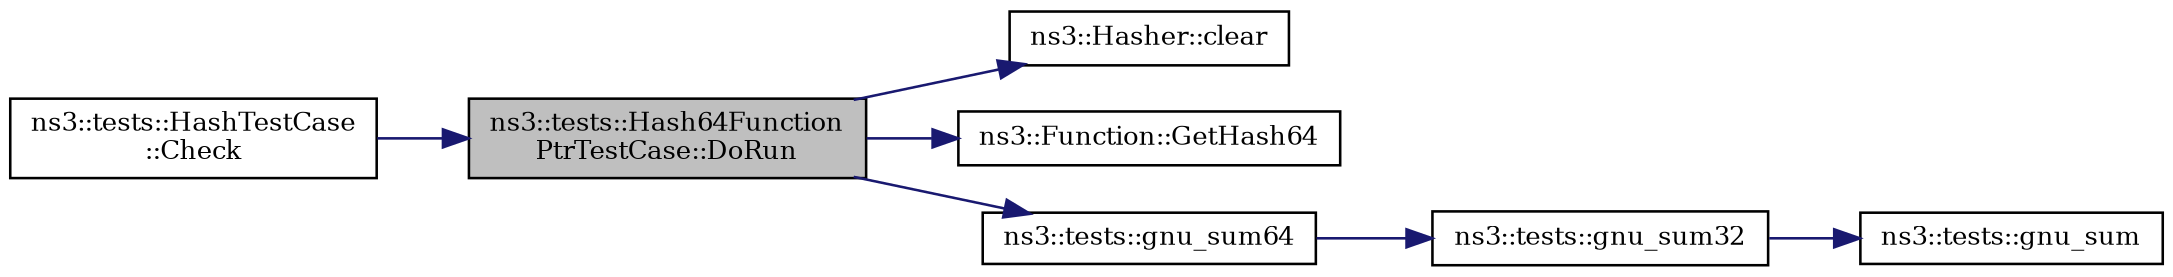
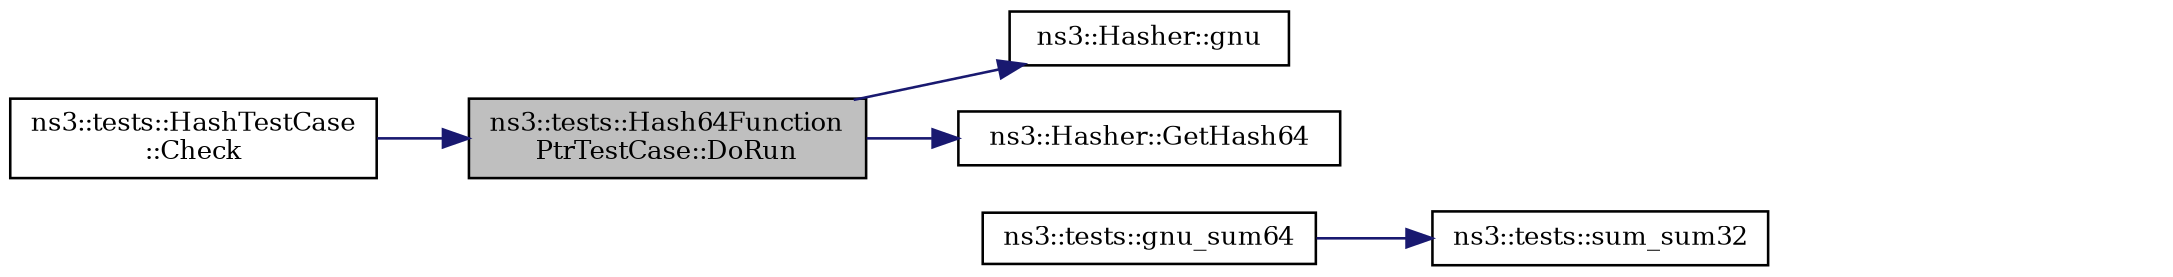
(1149, 38) -> (1149, 38)
(1149, 138) -> (1149, 138)
(929, 193) -> none
(1600, 238) -> (1600, 238)
(2012, 238) -> none
